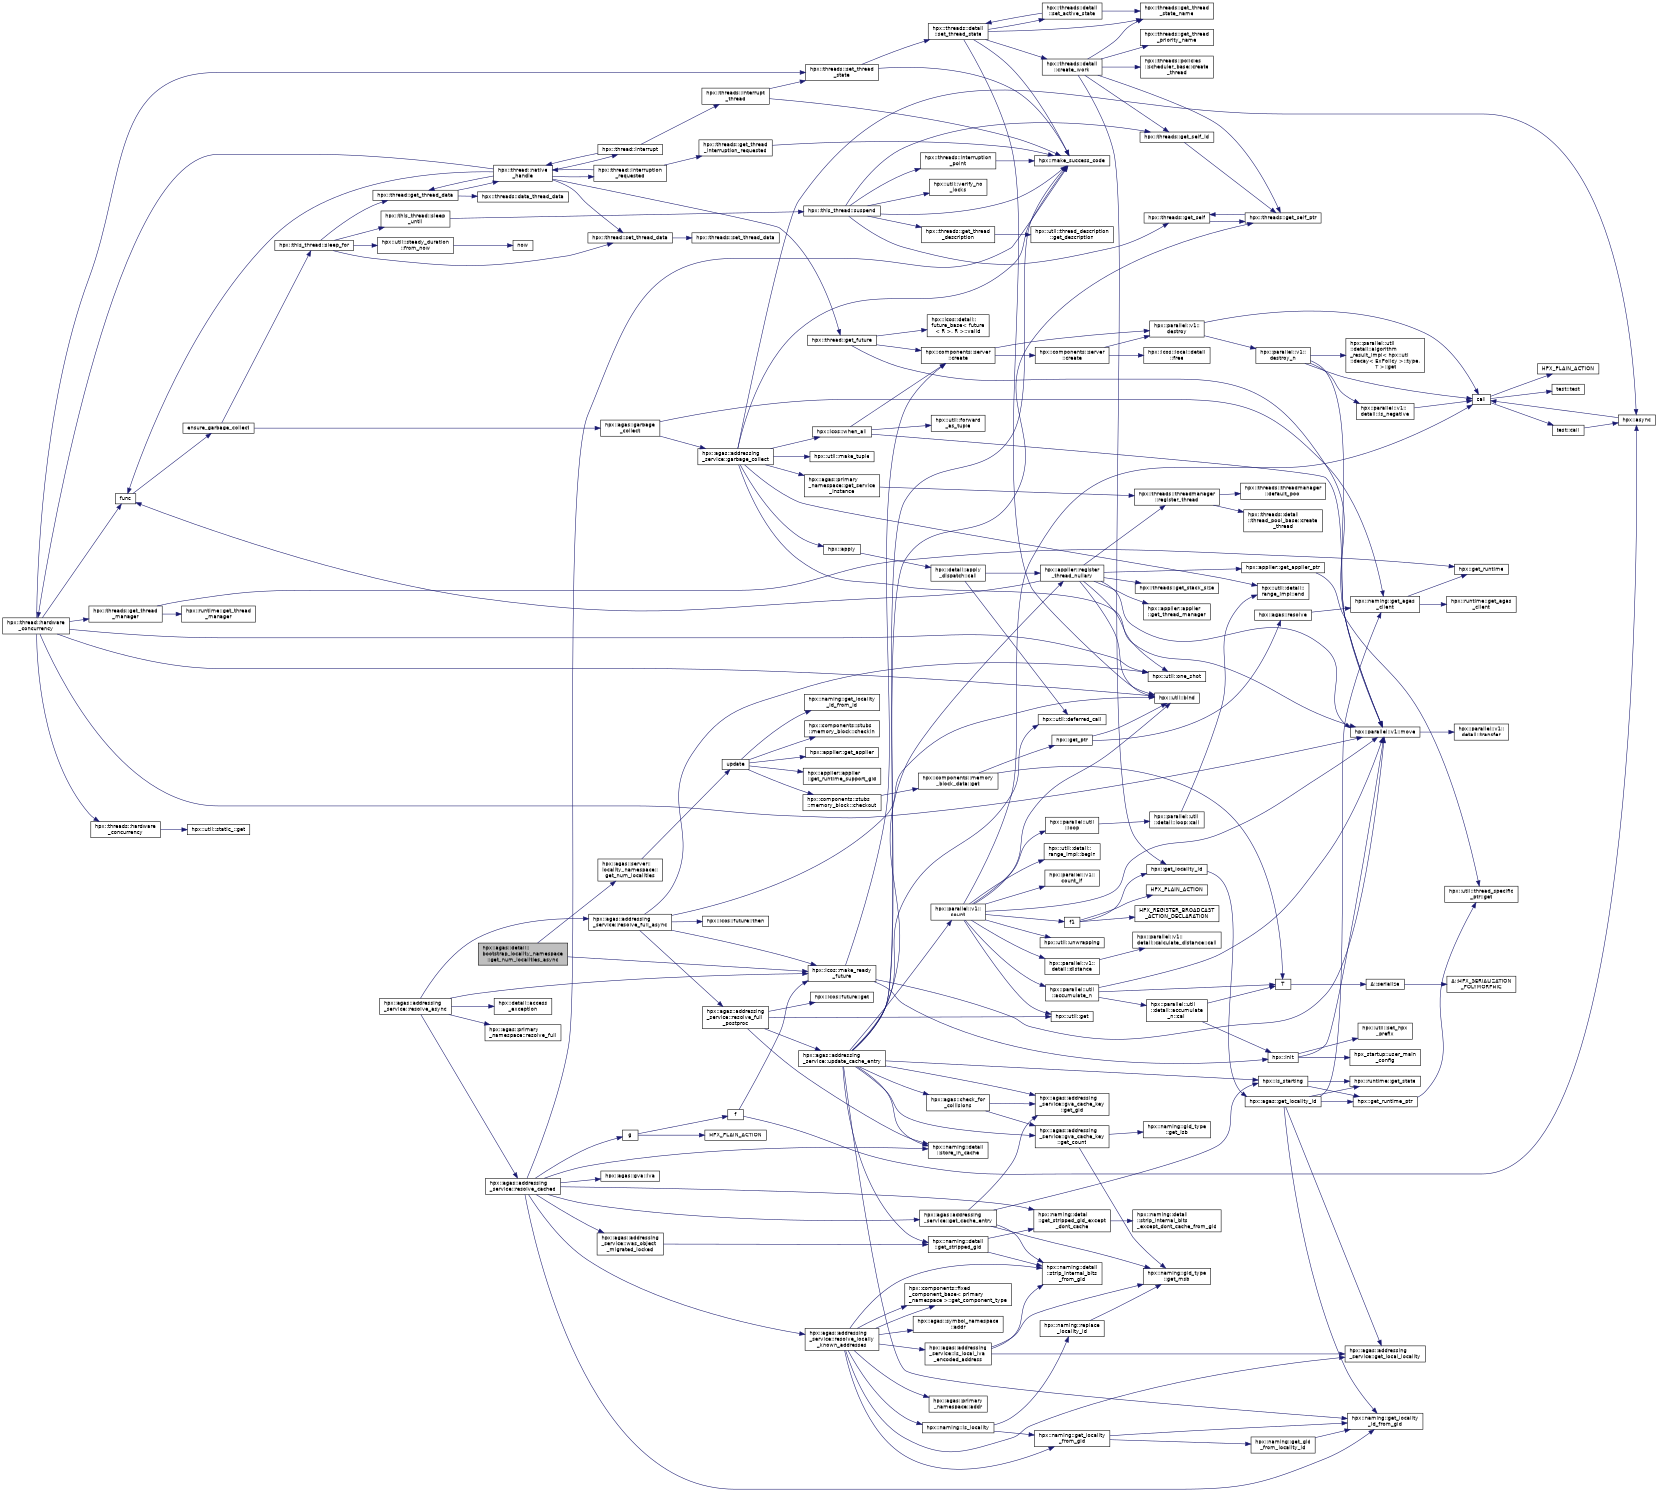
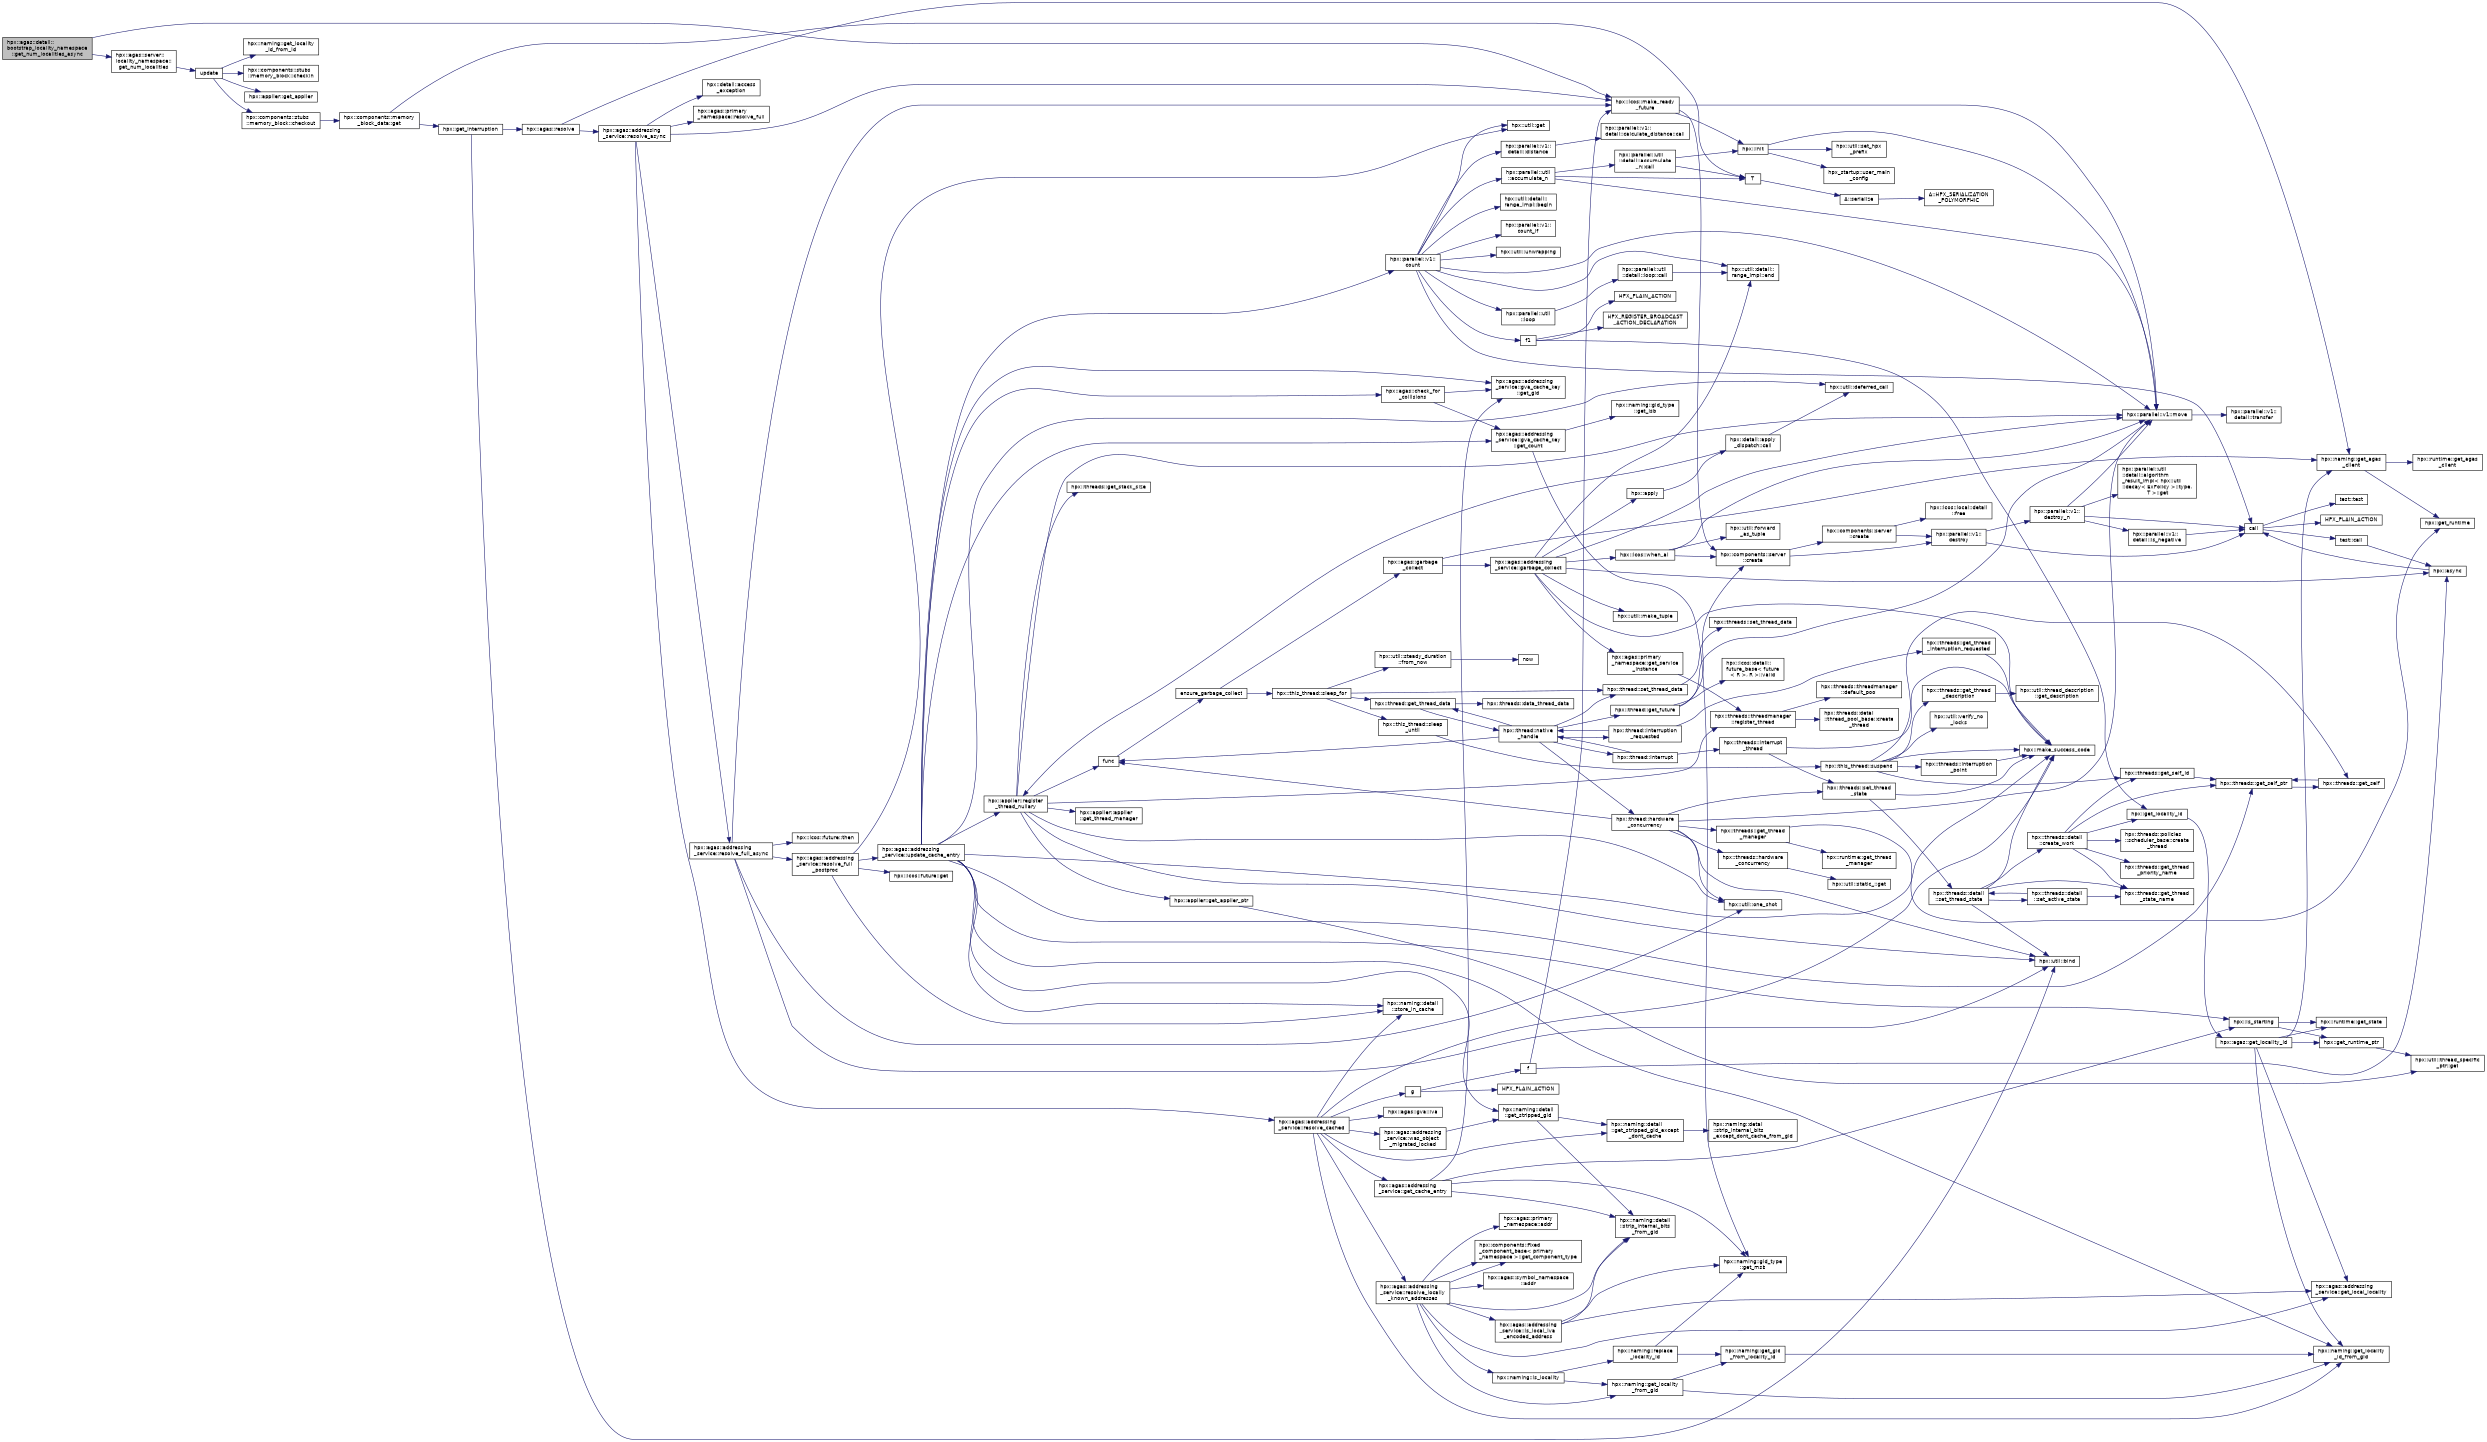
none -> (586, 131)
(1072, 740) -> (471, 129)
(842, 776) -> none
(1051, 790) -> (1583, 280)
none -> (1696, 1354)
